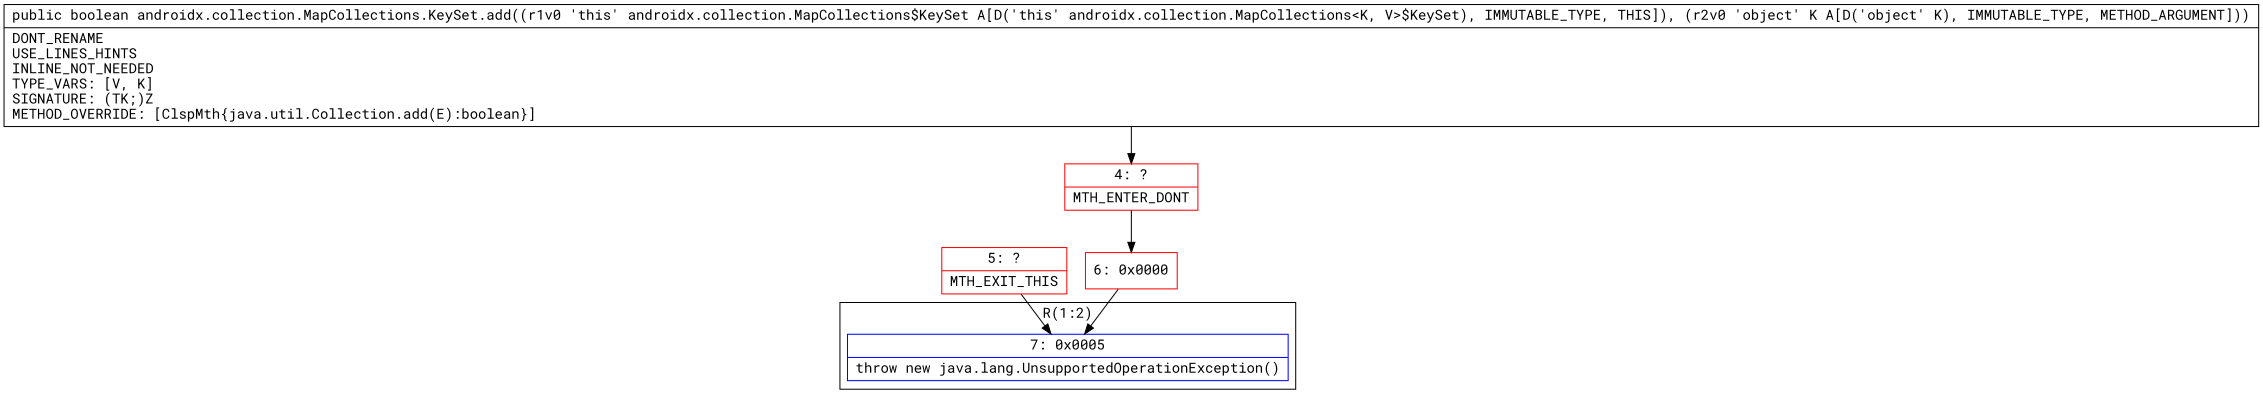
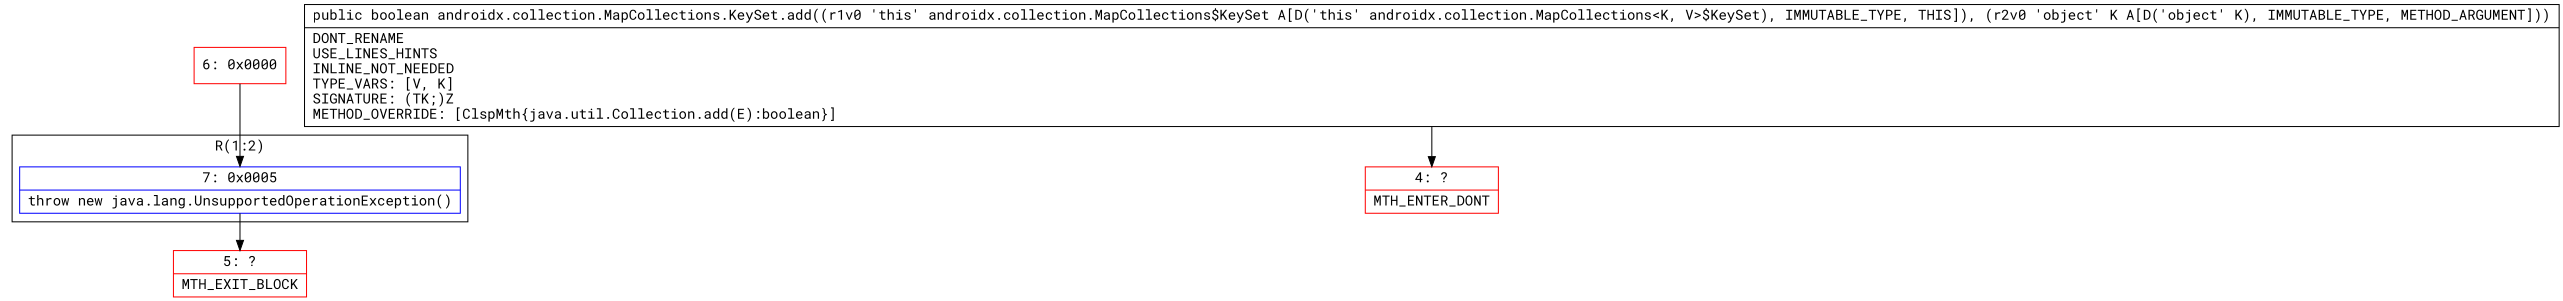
(1131, 226) -> none
(1004, 282) -> (240, 285)
(1033, 310) -> (240, 228)
